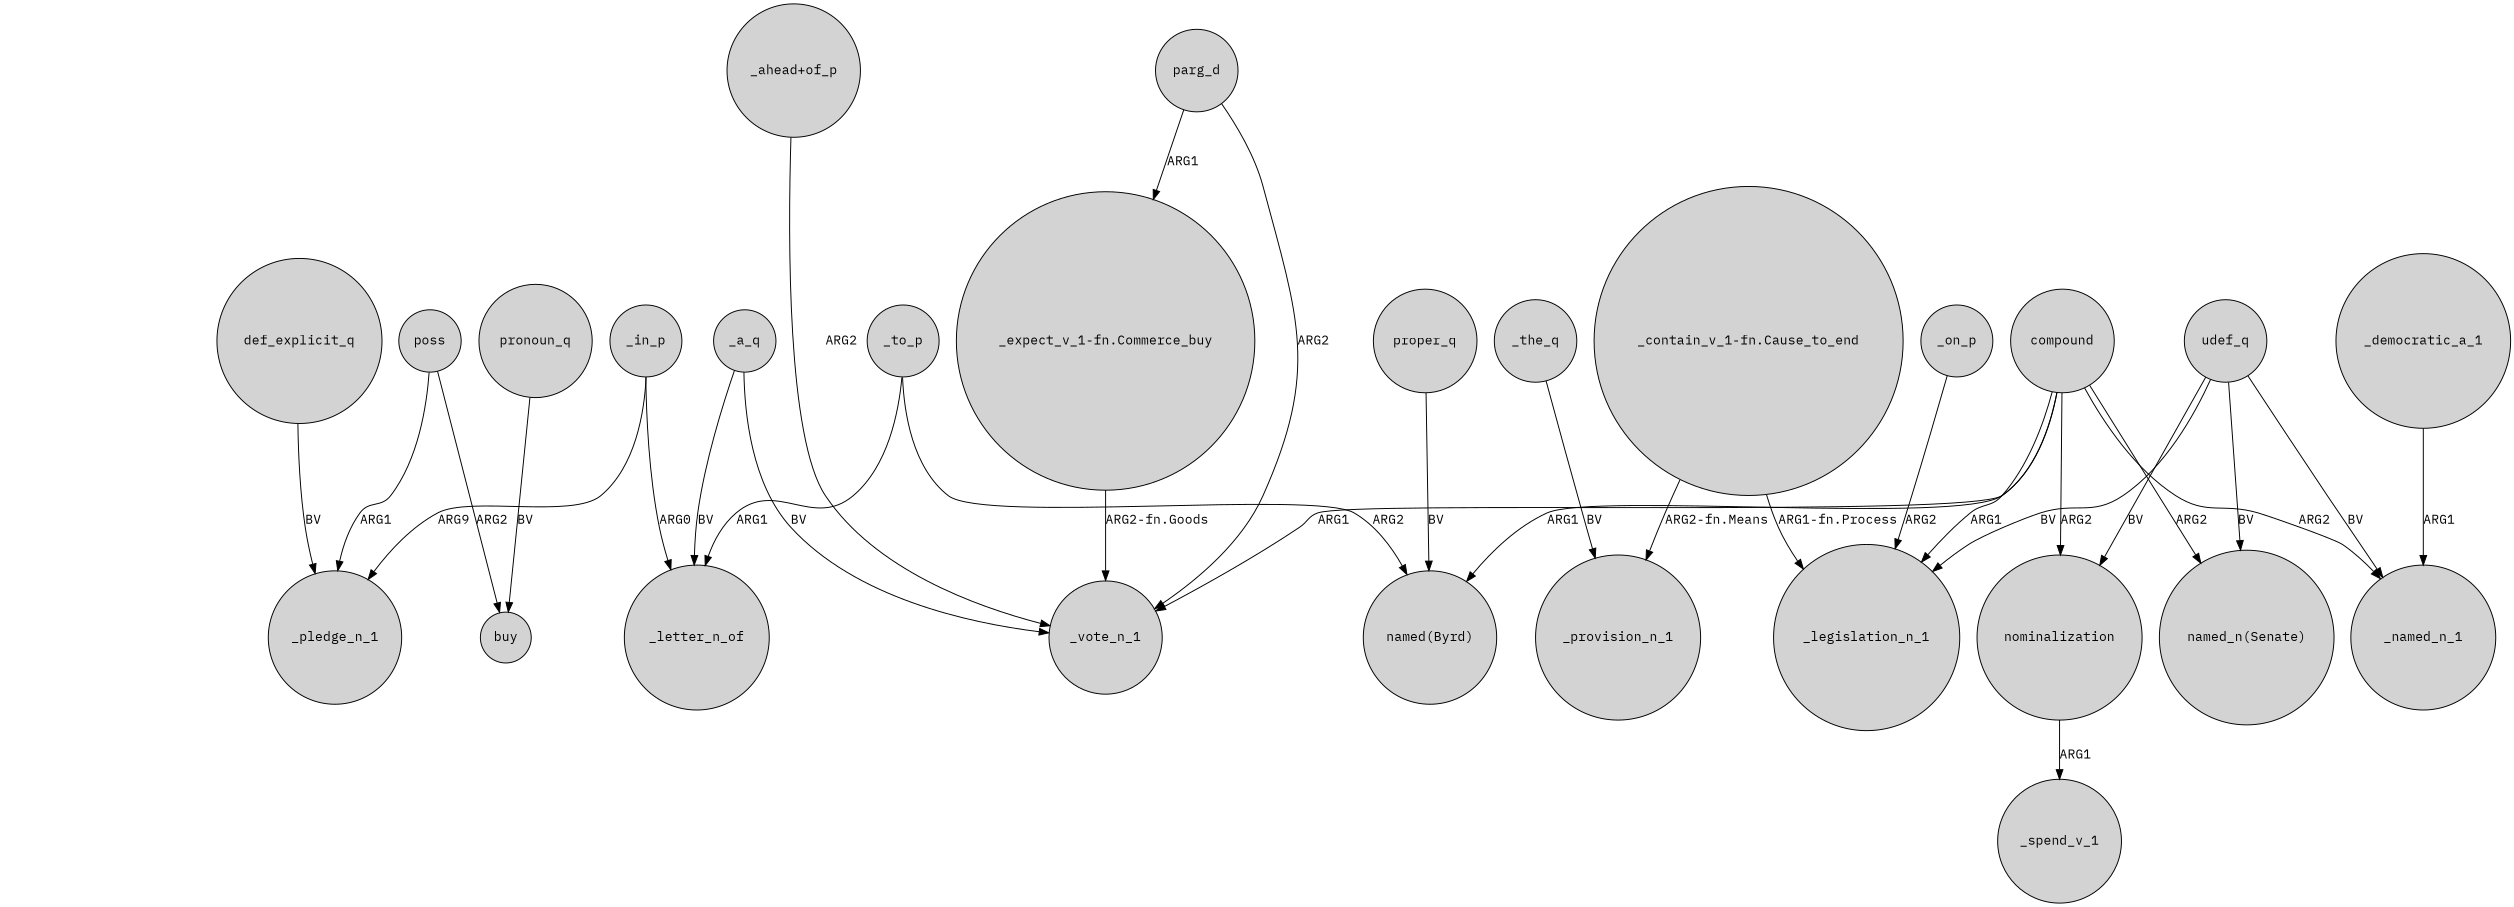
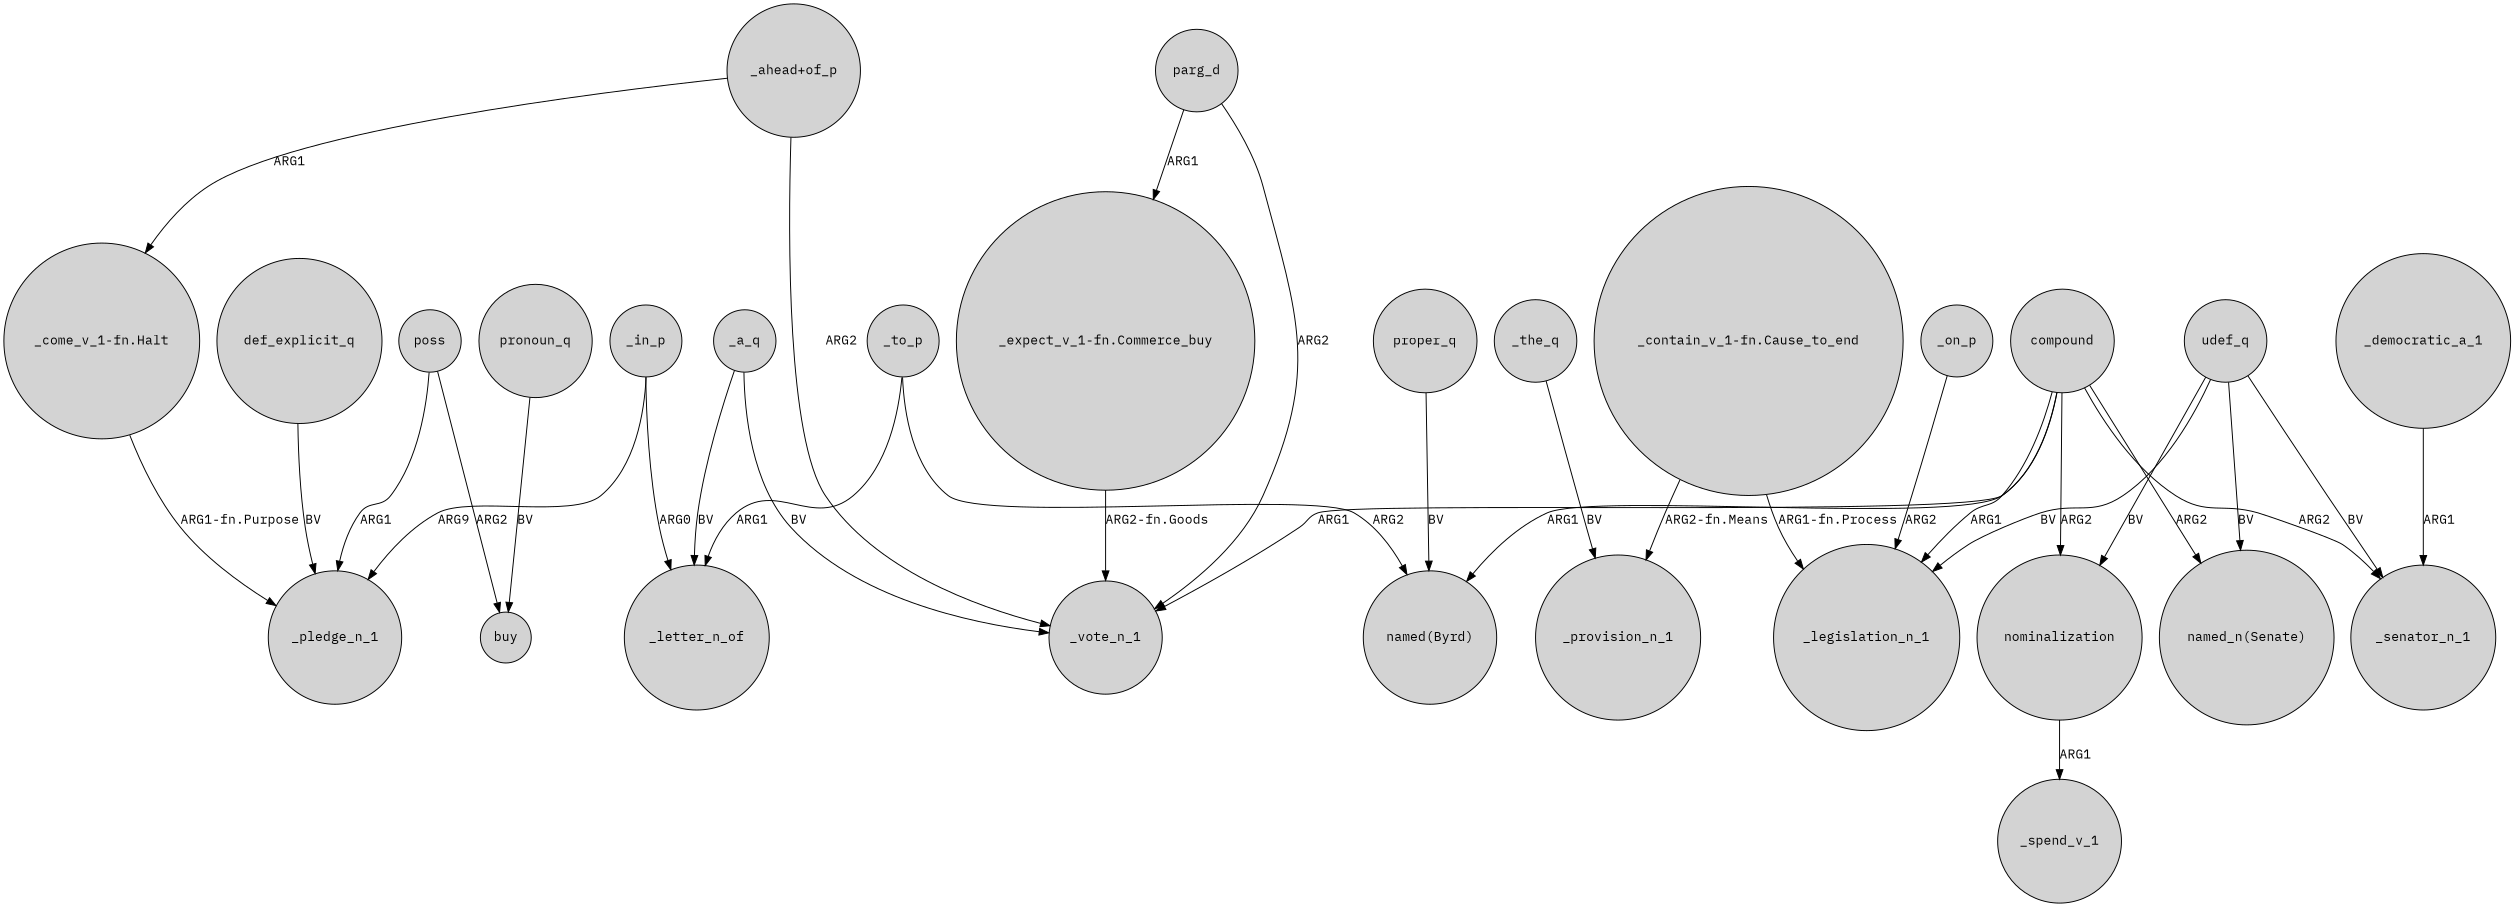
none -> (102, 341)
(2423, 638) -> (2423, 638)
